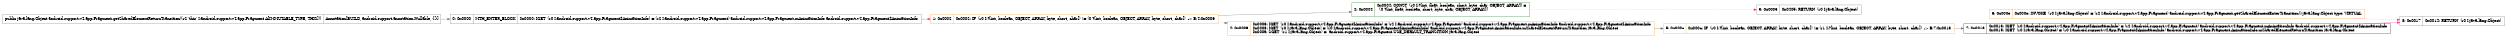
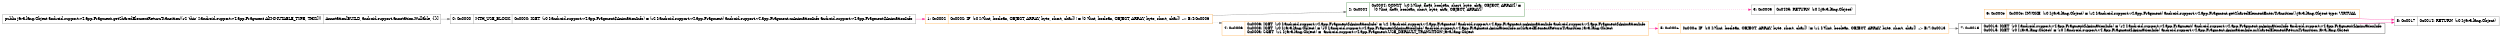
(495, 19) -> (493, 19)
(2375, 19) -> (2370, 19)
(1657, 28) -> (1652, 28)
